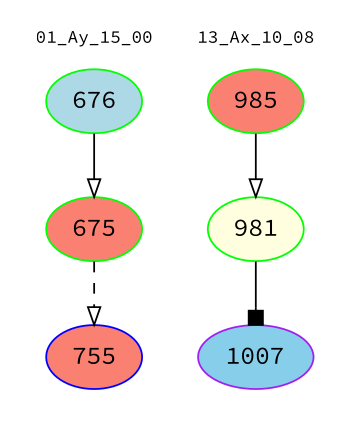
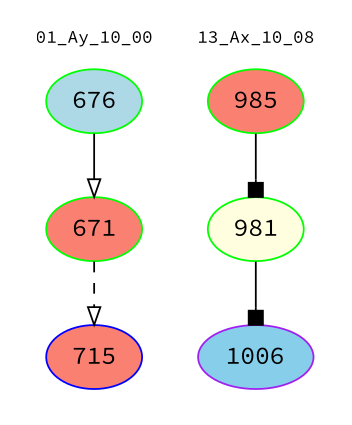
(95, 38) -> (95, 38)
(256, 156) -> (256, 156)
(94, 229) -> (94, 229)
(94, 357) -> (94, 357)
(256, 357) -> (256, 357)
